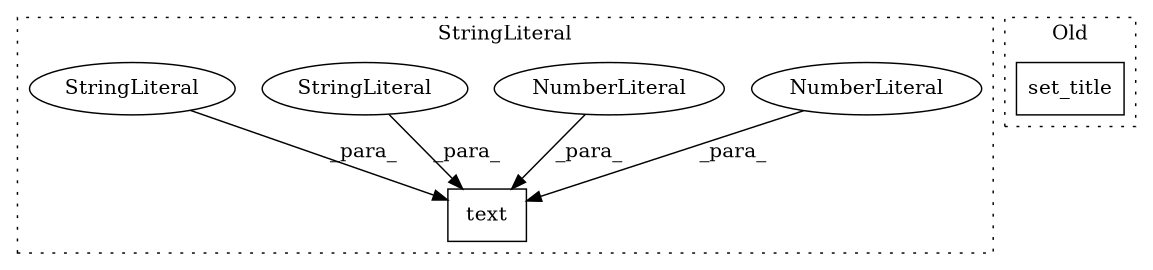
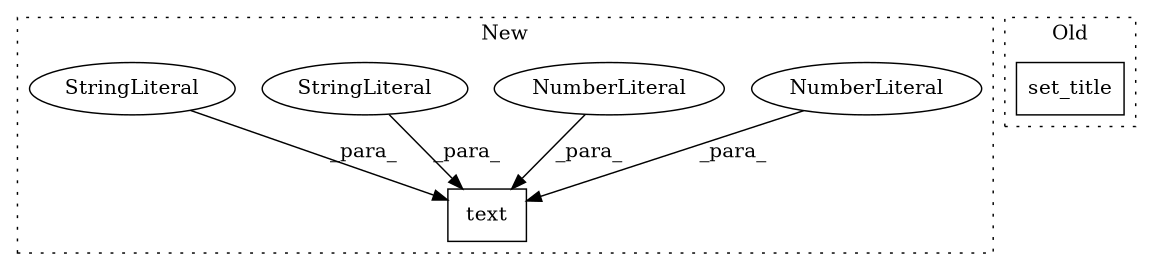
(505, 34) -> (505, 34)
